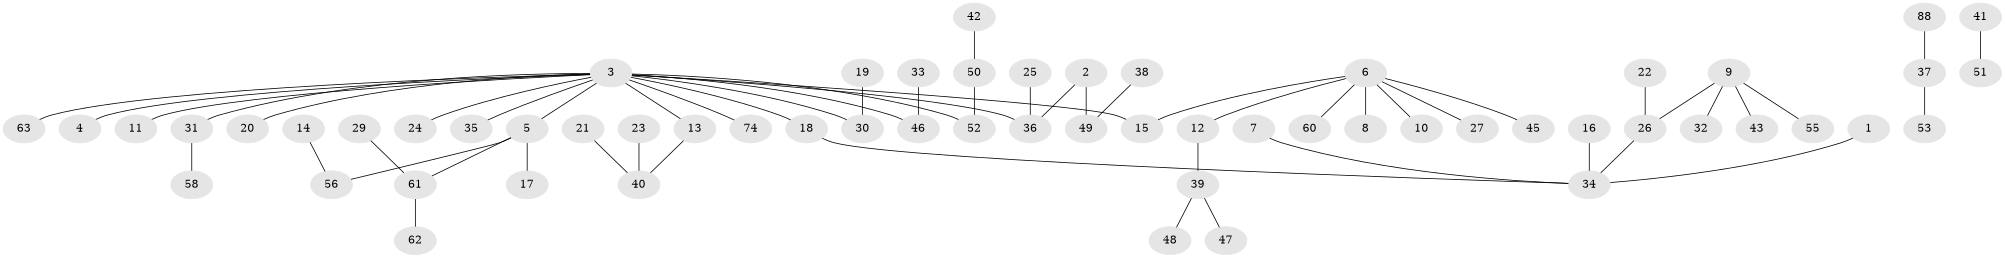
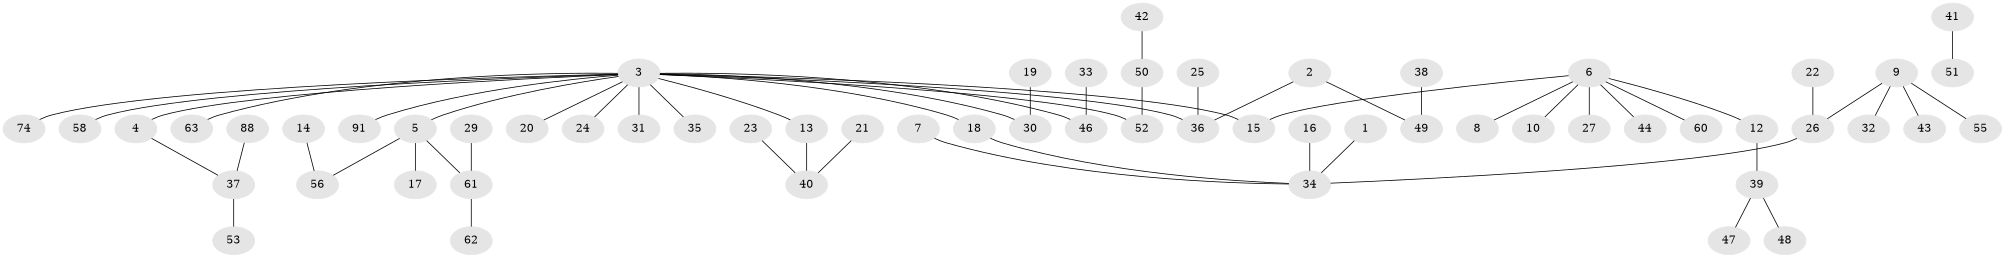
(136, 129) -> (359, 129)
(1533, 129) -> (1645, 129)
none -> (185, 157)
(192, 157) -> (225, 97)
